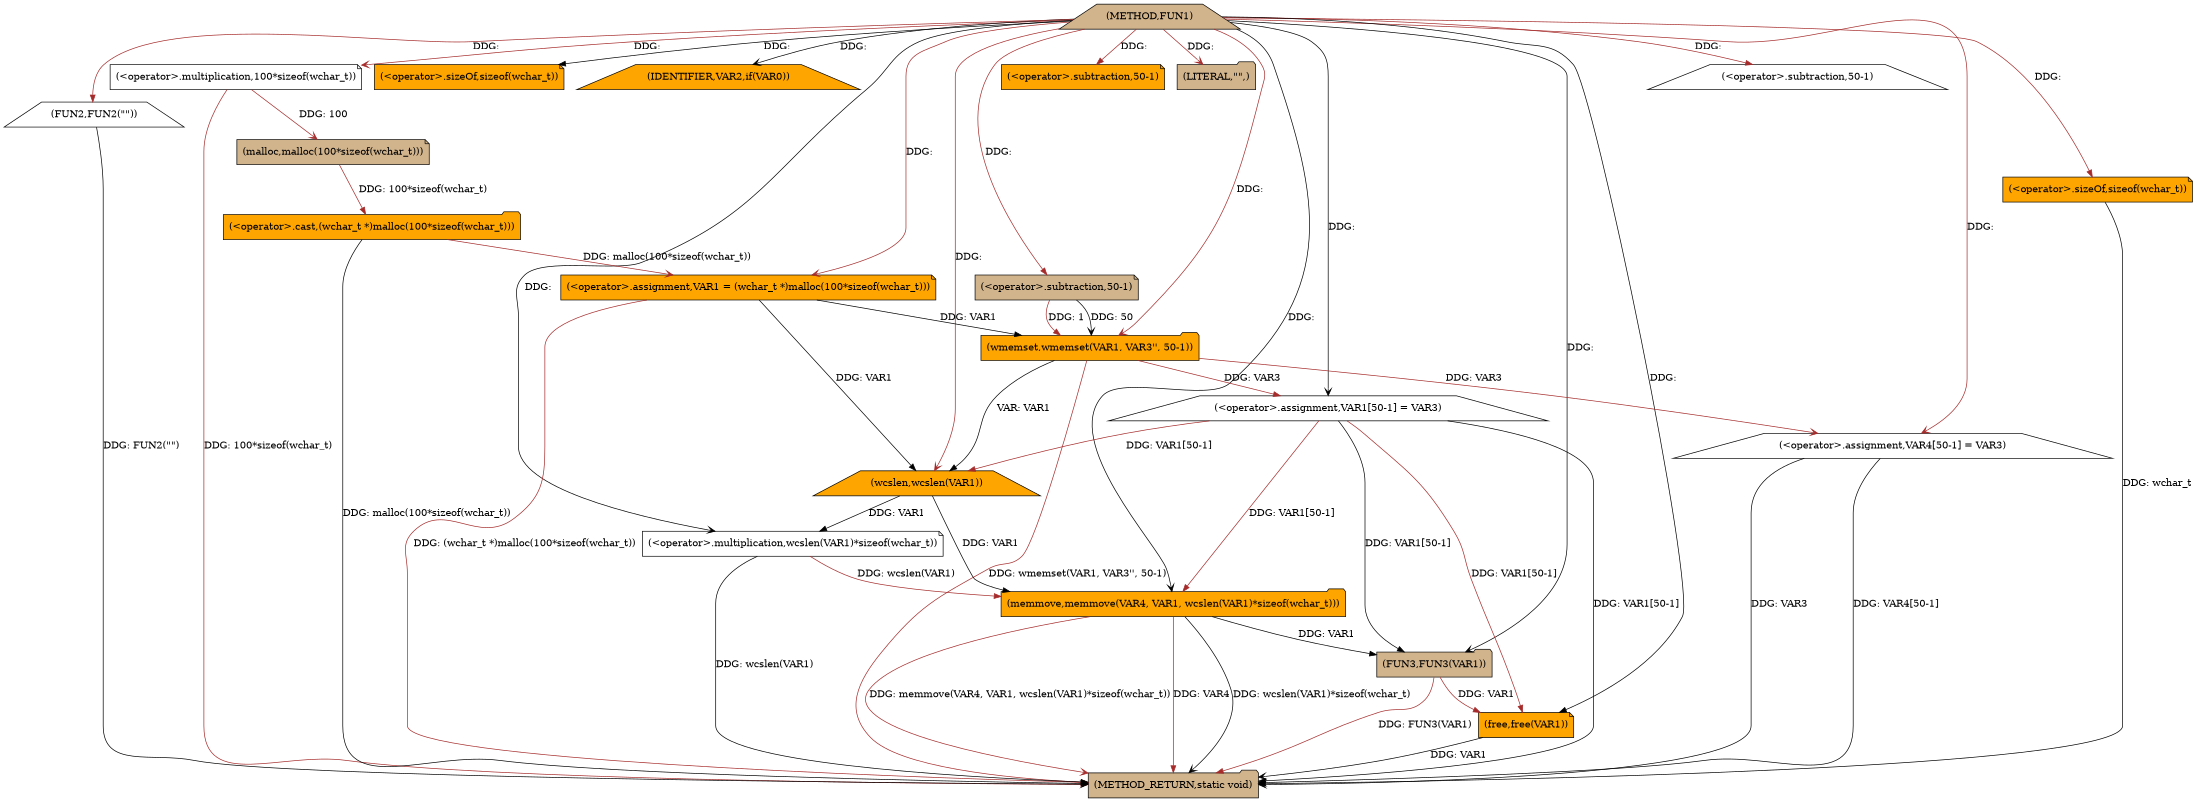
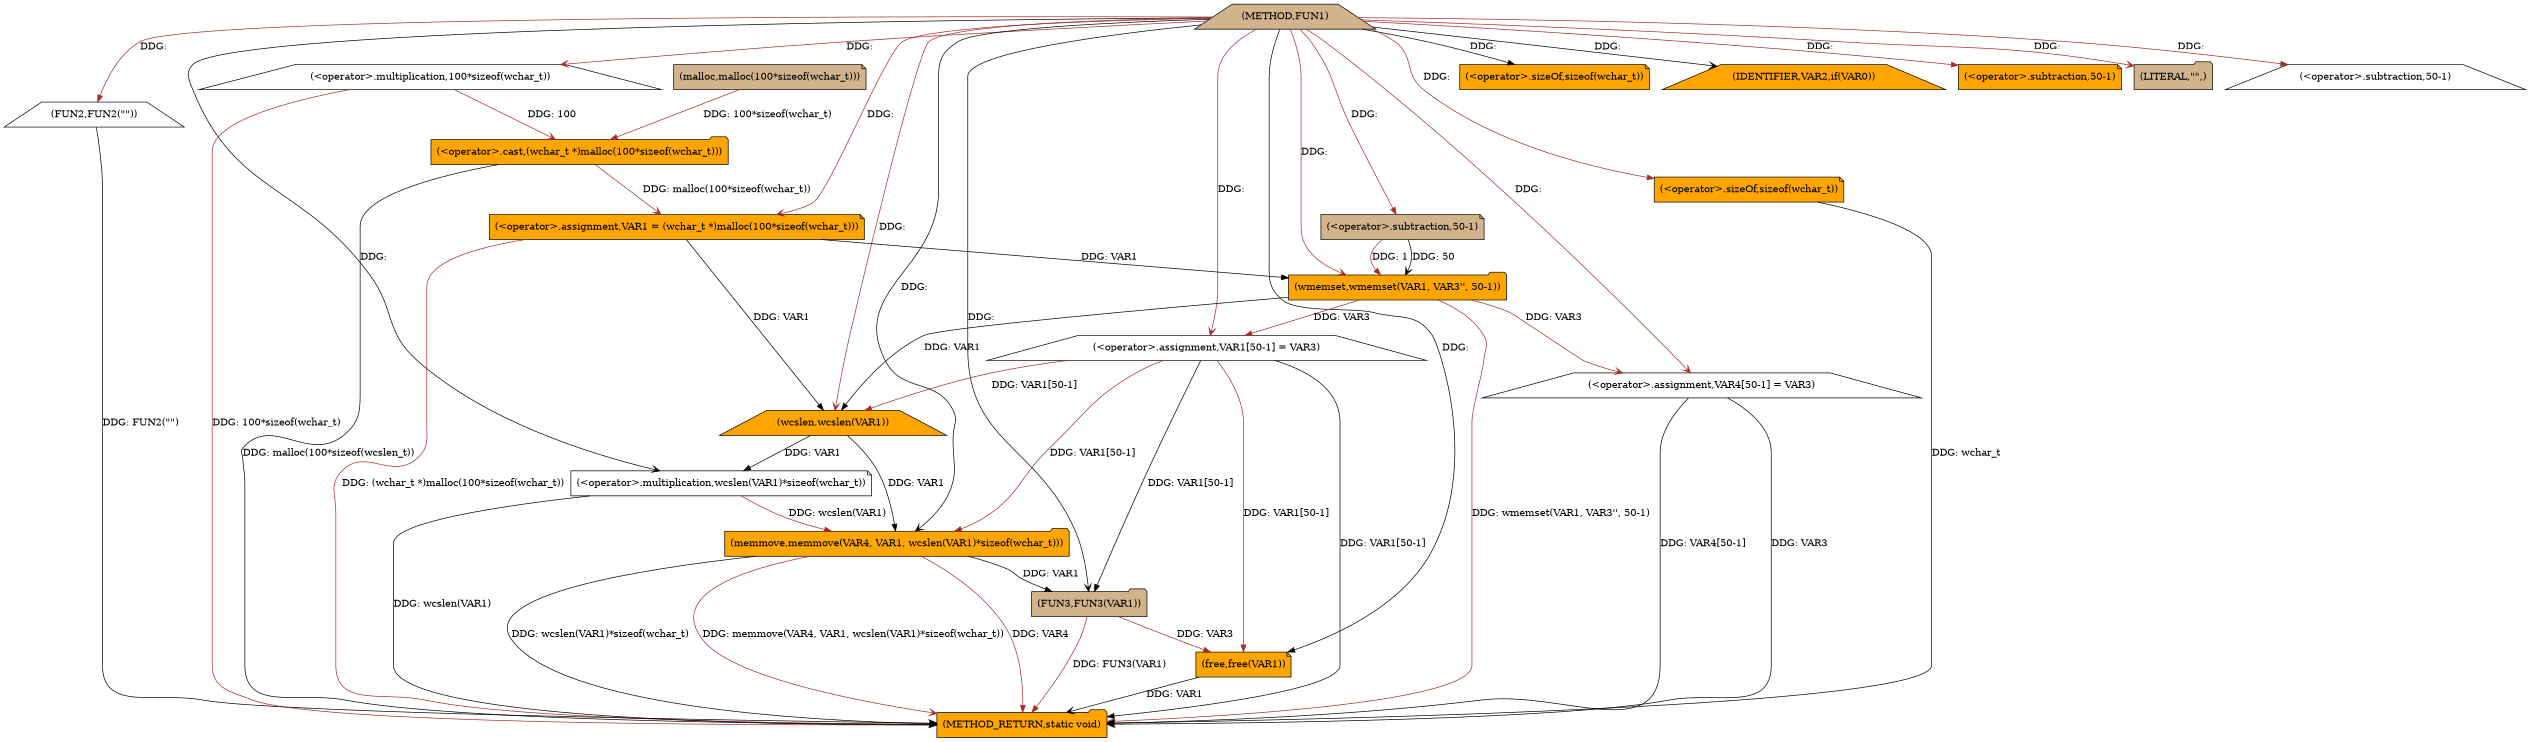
(236, 77) -> (430, 77)
(281, 112) -> (502, 113)
(1328, 170) -> (1218, 171)
(1024, 408) -> (952, 348)
(427, 514) -> (329, 453)
(1487, 695) -> (1205, 634)
(1173, 785) -> (1022, 725)
